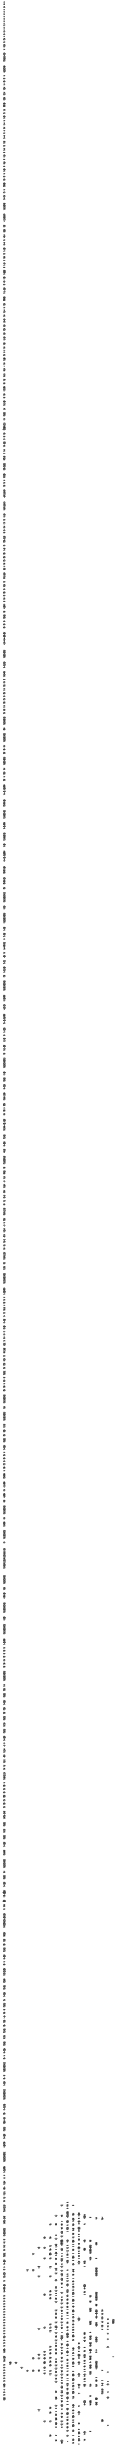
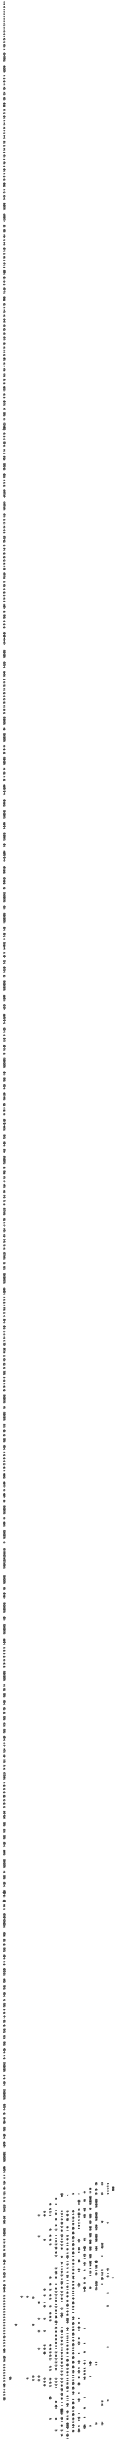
(73, 2281) -> none
none -> (85, 2371)
